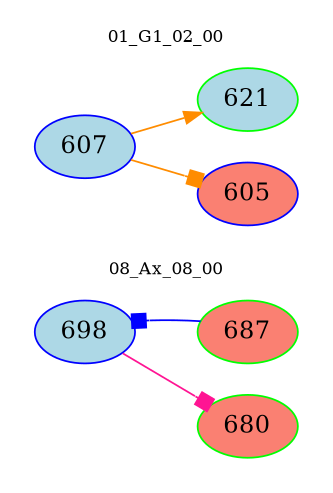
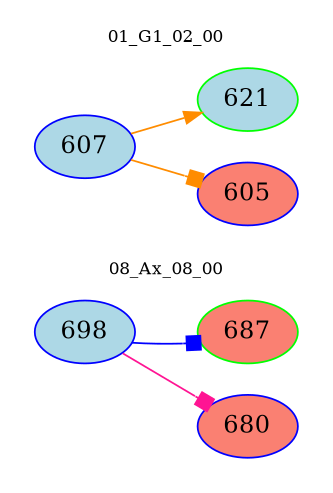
(175, 320) -> (157, 344)
(248, 426) -> (248, 426)
